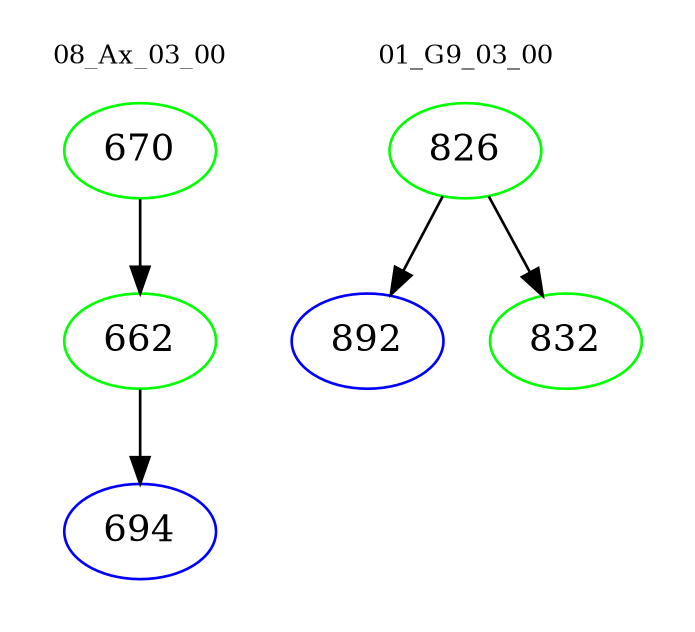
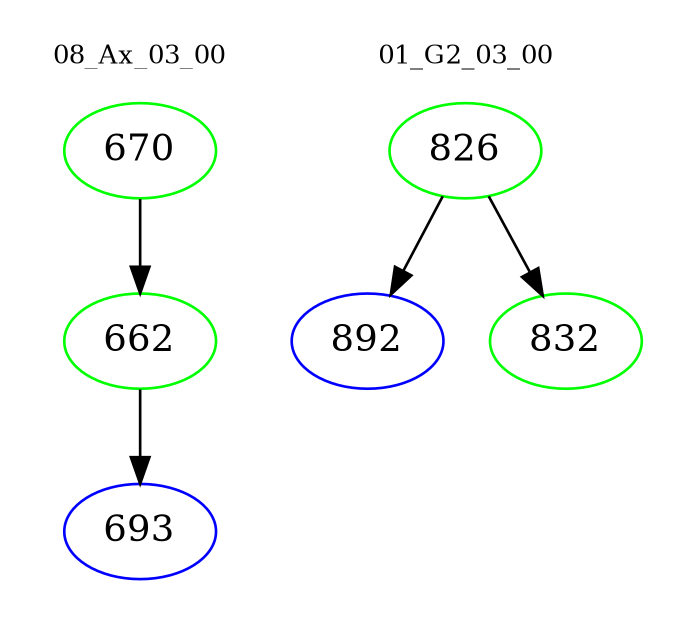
(467, 57) -> (467, 57)
(140, 532) -> (140, 532)
